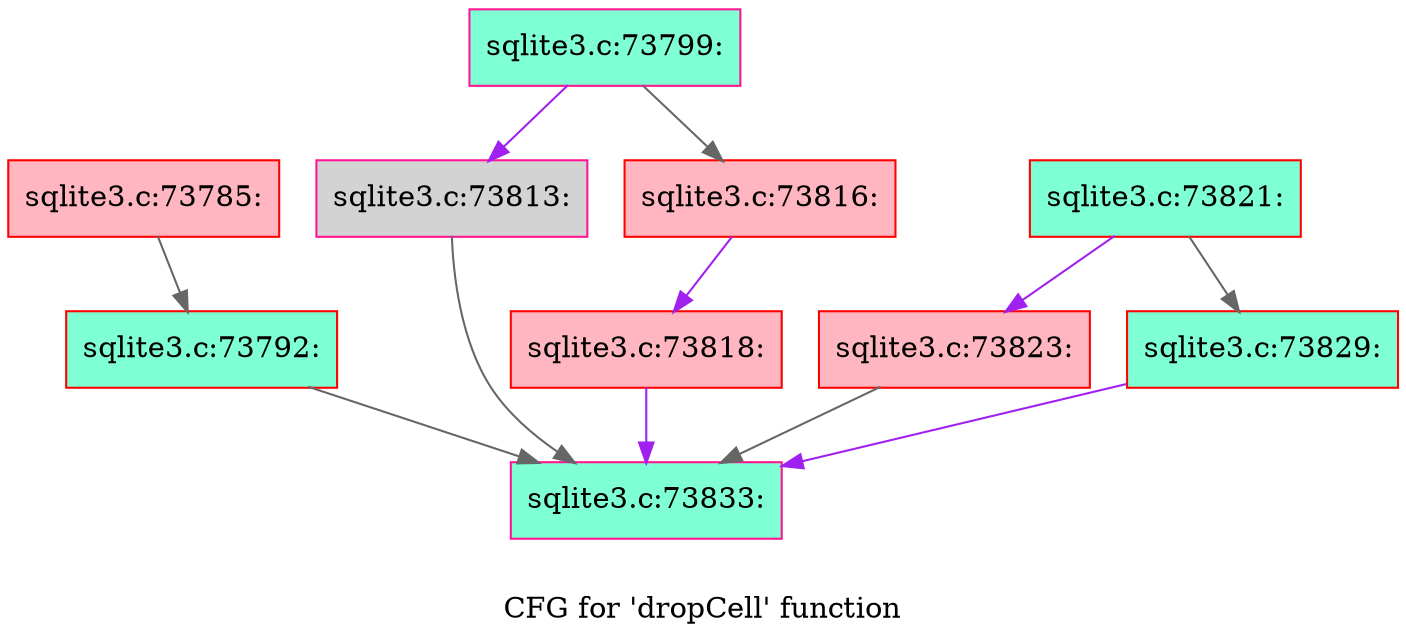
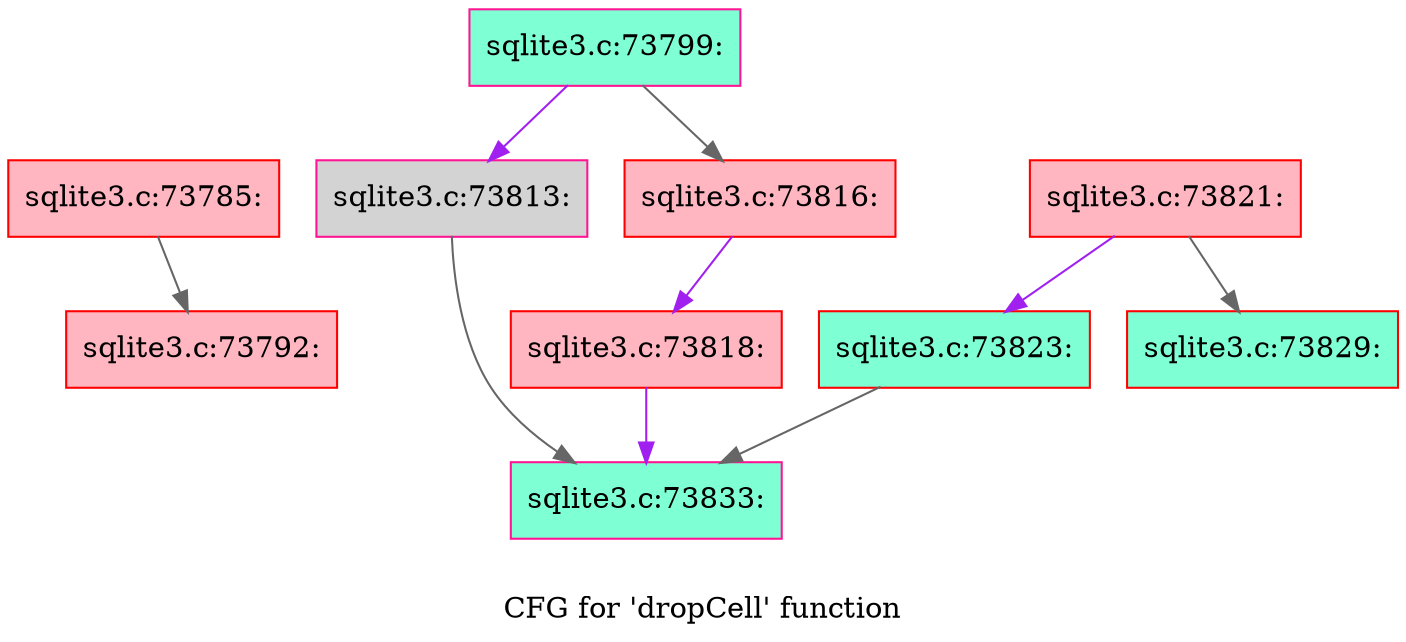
(1165, 199) -> (1165, 199)
(202, 350) -> (202, 350)
(954, 350) -> (954, 350)
(414, 422) -> none
(964, 423) -> none
